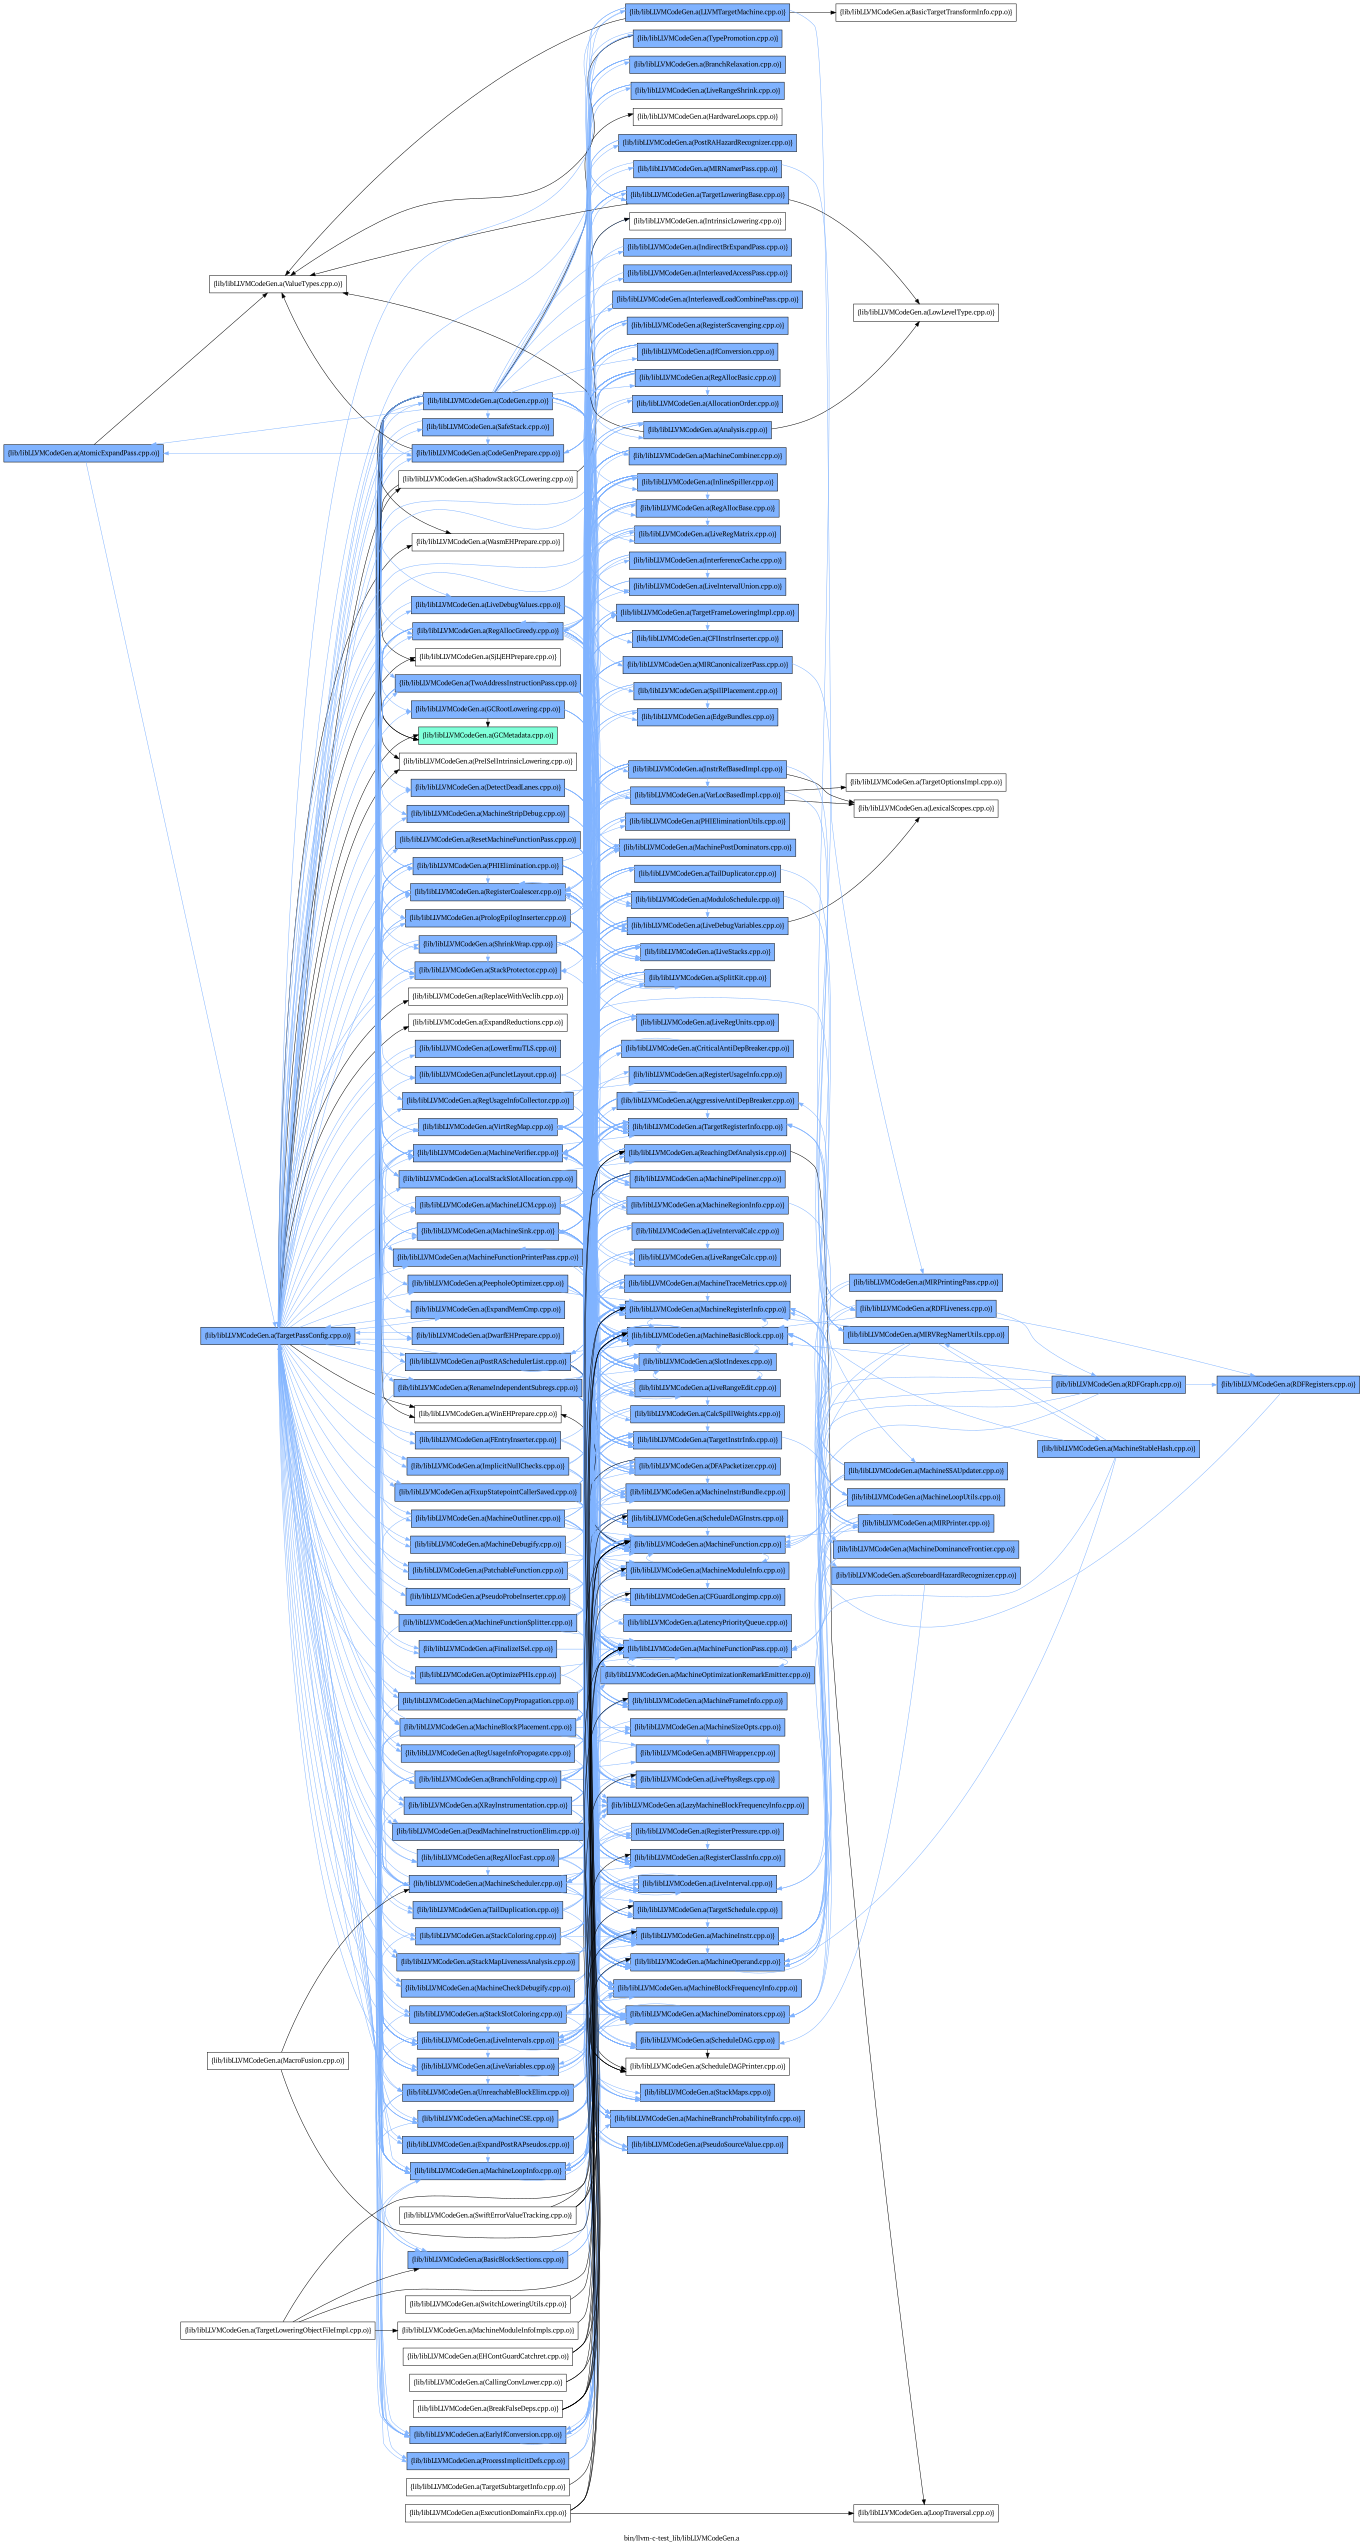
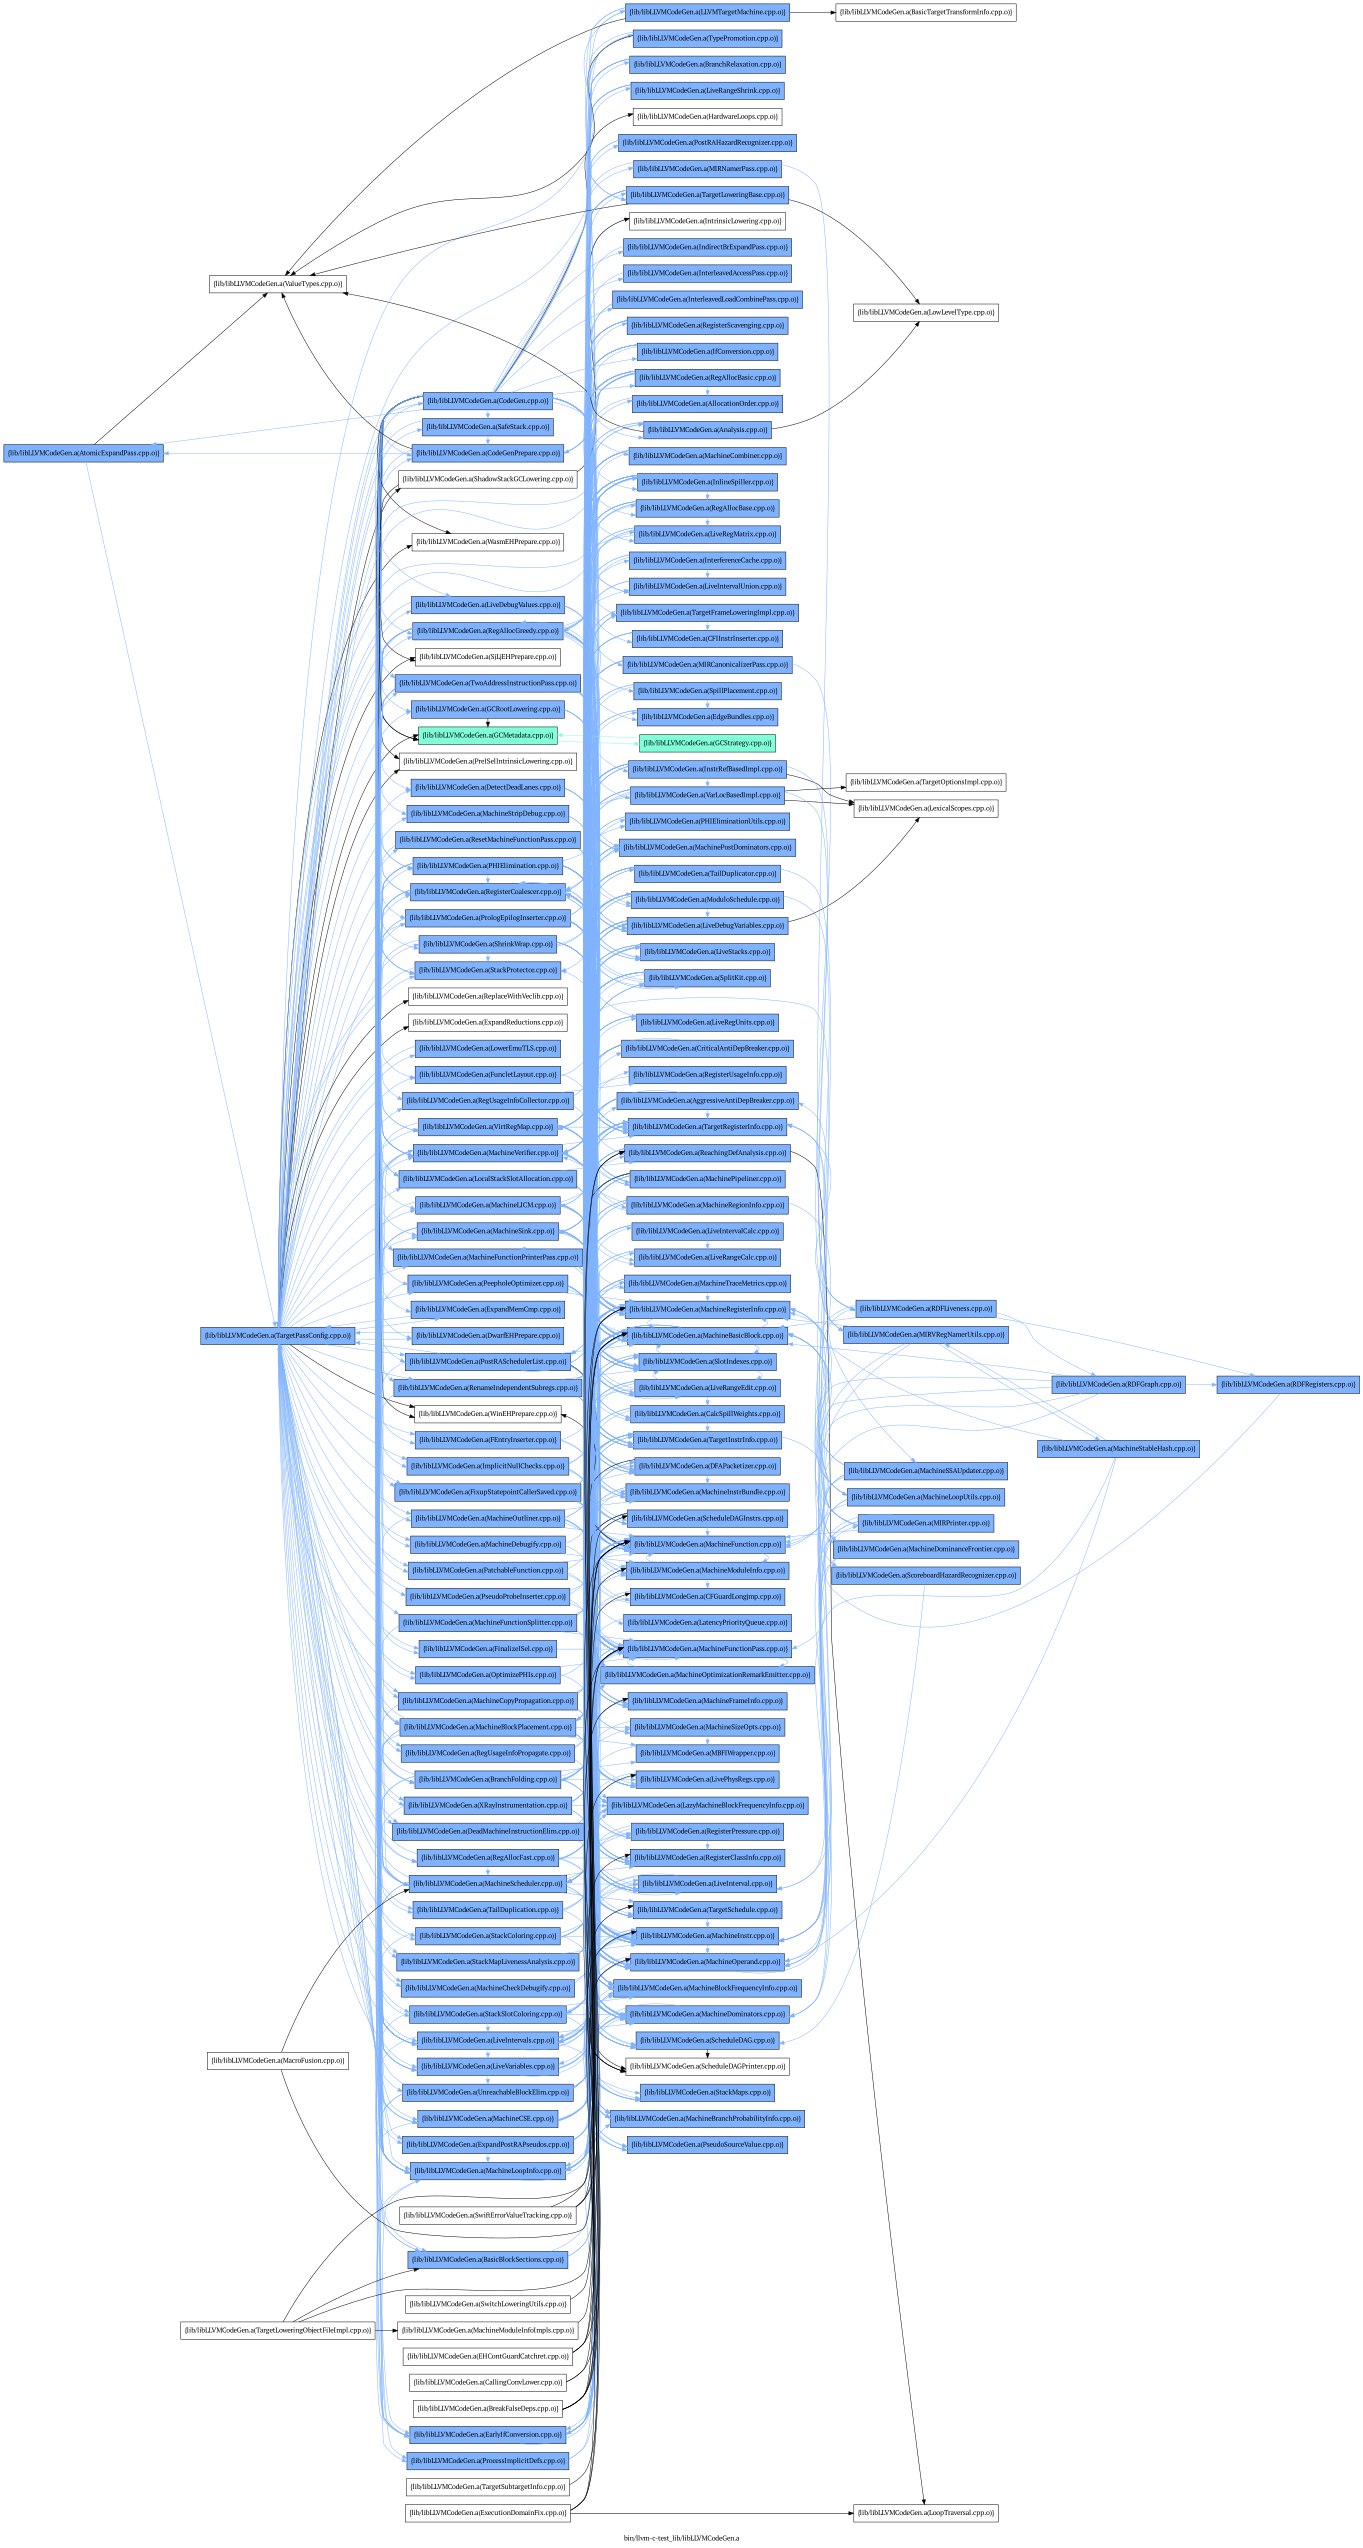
none -> (708, 743)
none -> (592, 1025)
(824, 1225) -> (823, 1218)
(926, 1283) -> none
(587, 1651) -> (585, 1609)
(338, 1872) -> (339, 1873)
